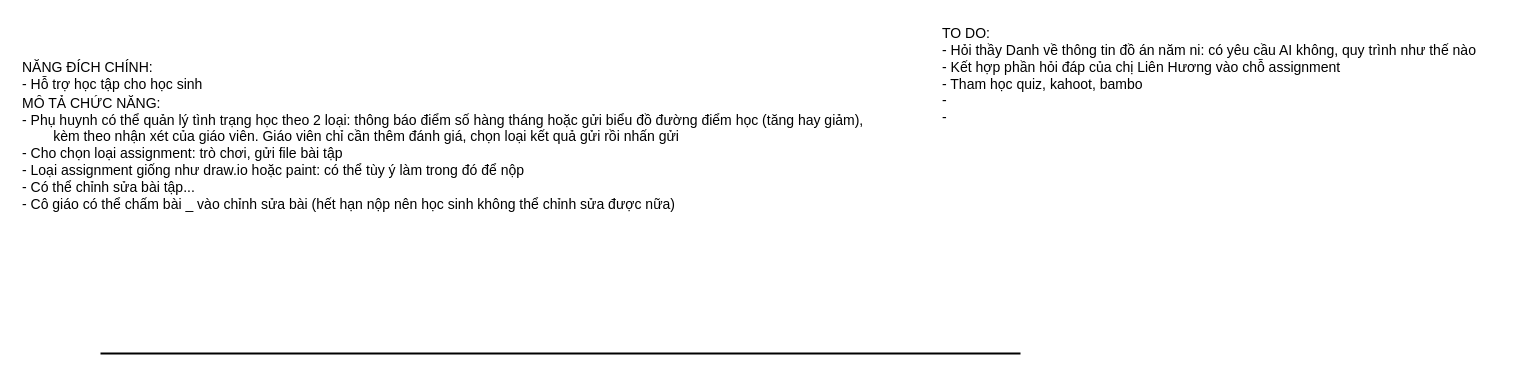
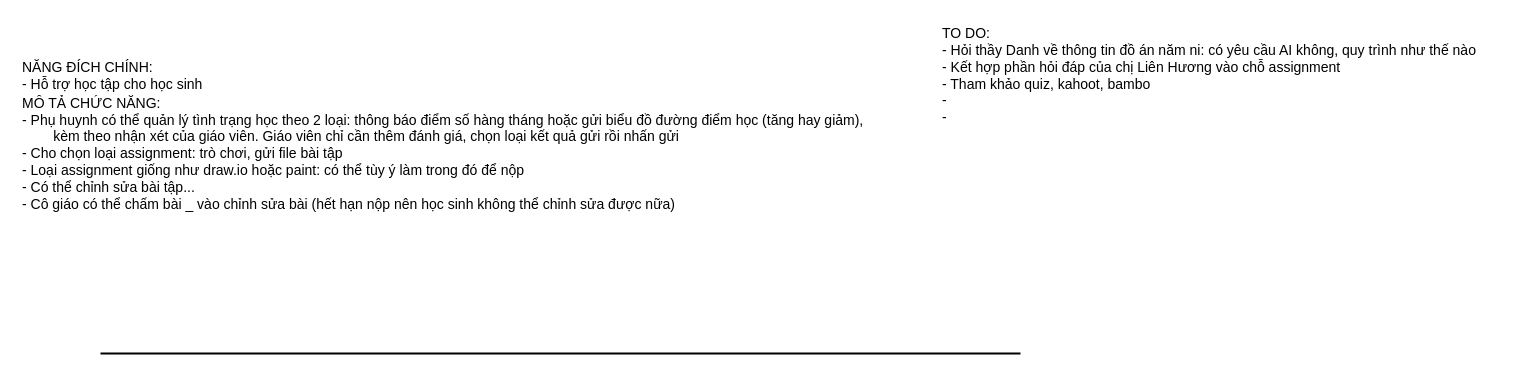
(1230, 76) -> (1230, 76)
